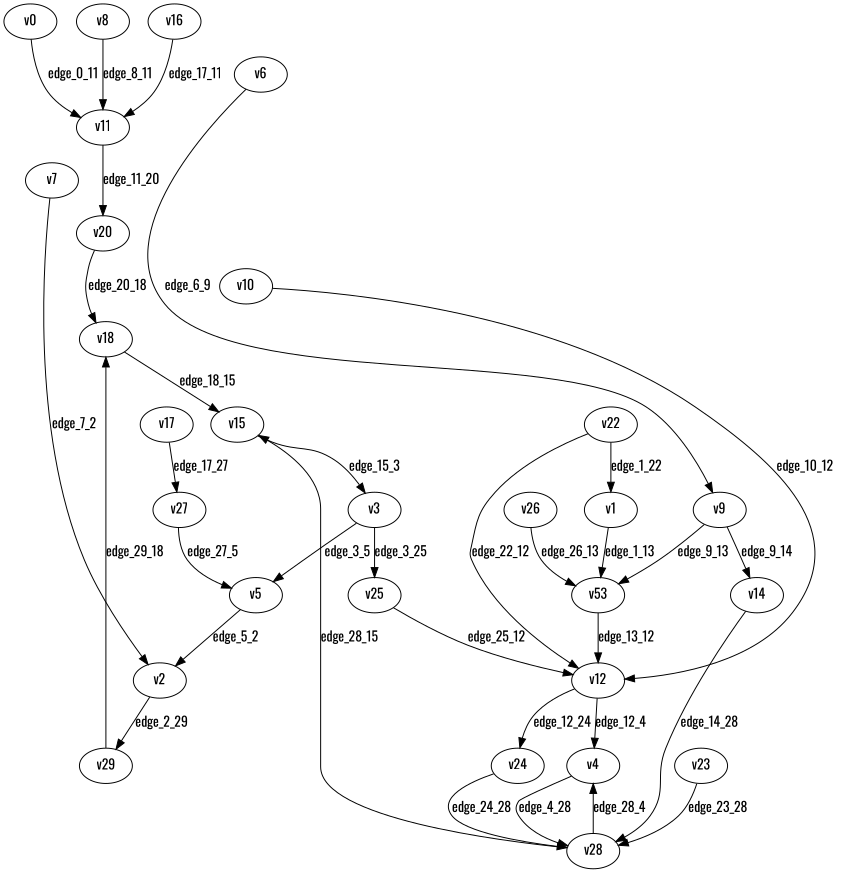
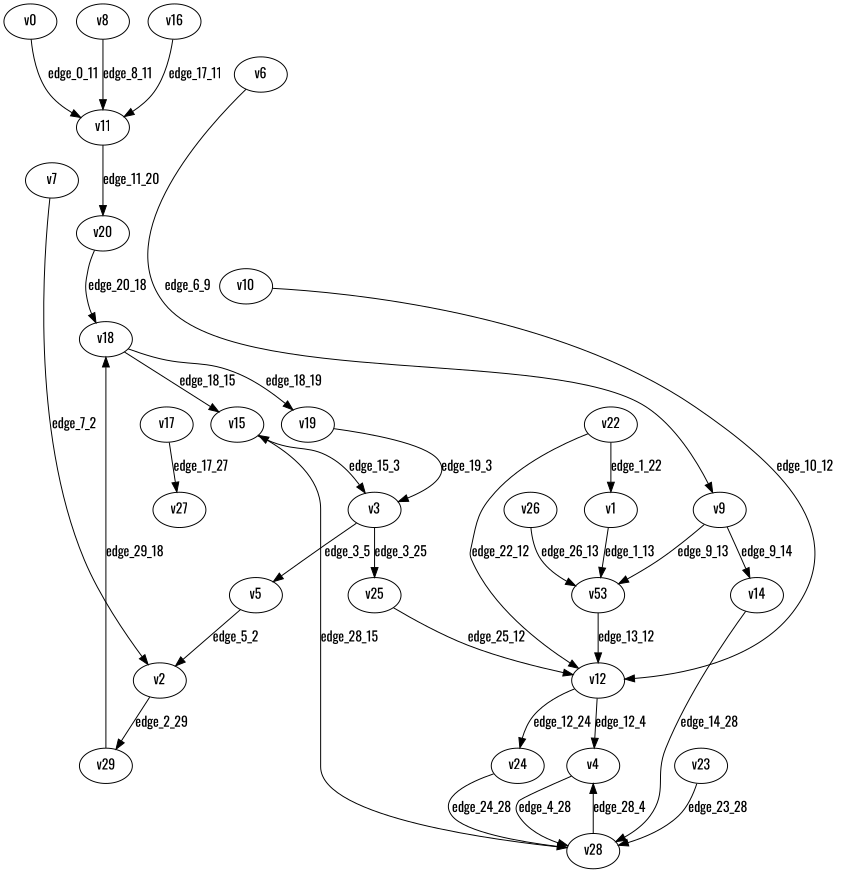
none -> (308, 425)
(190, 564) -> none
